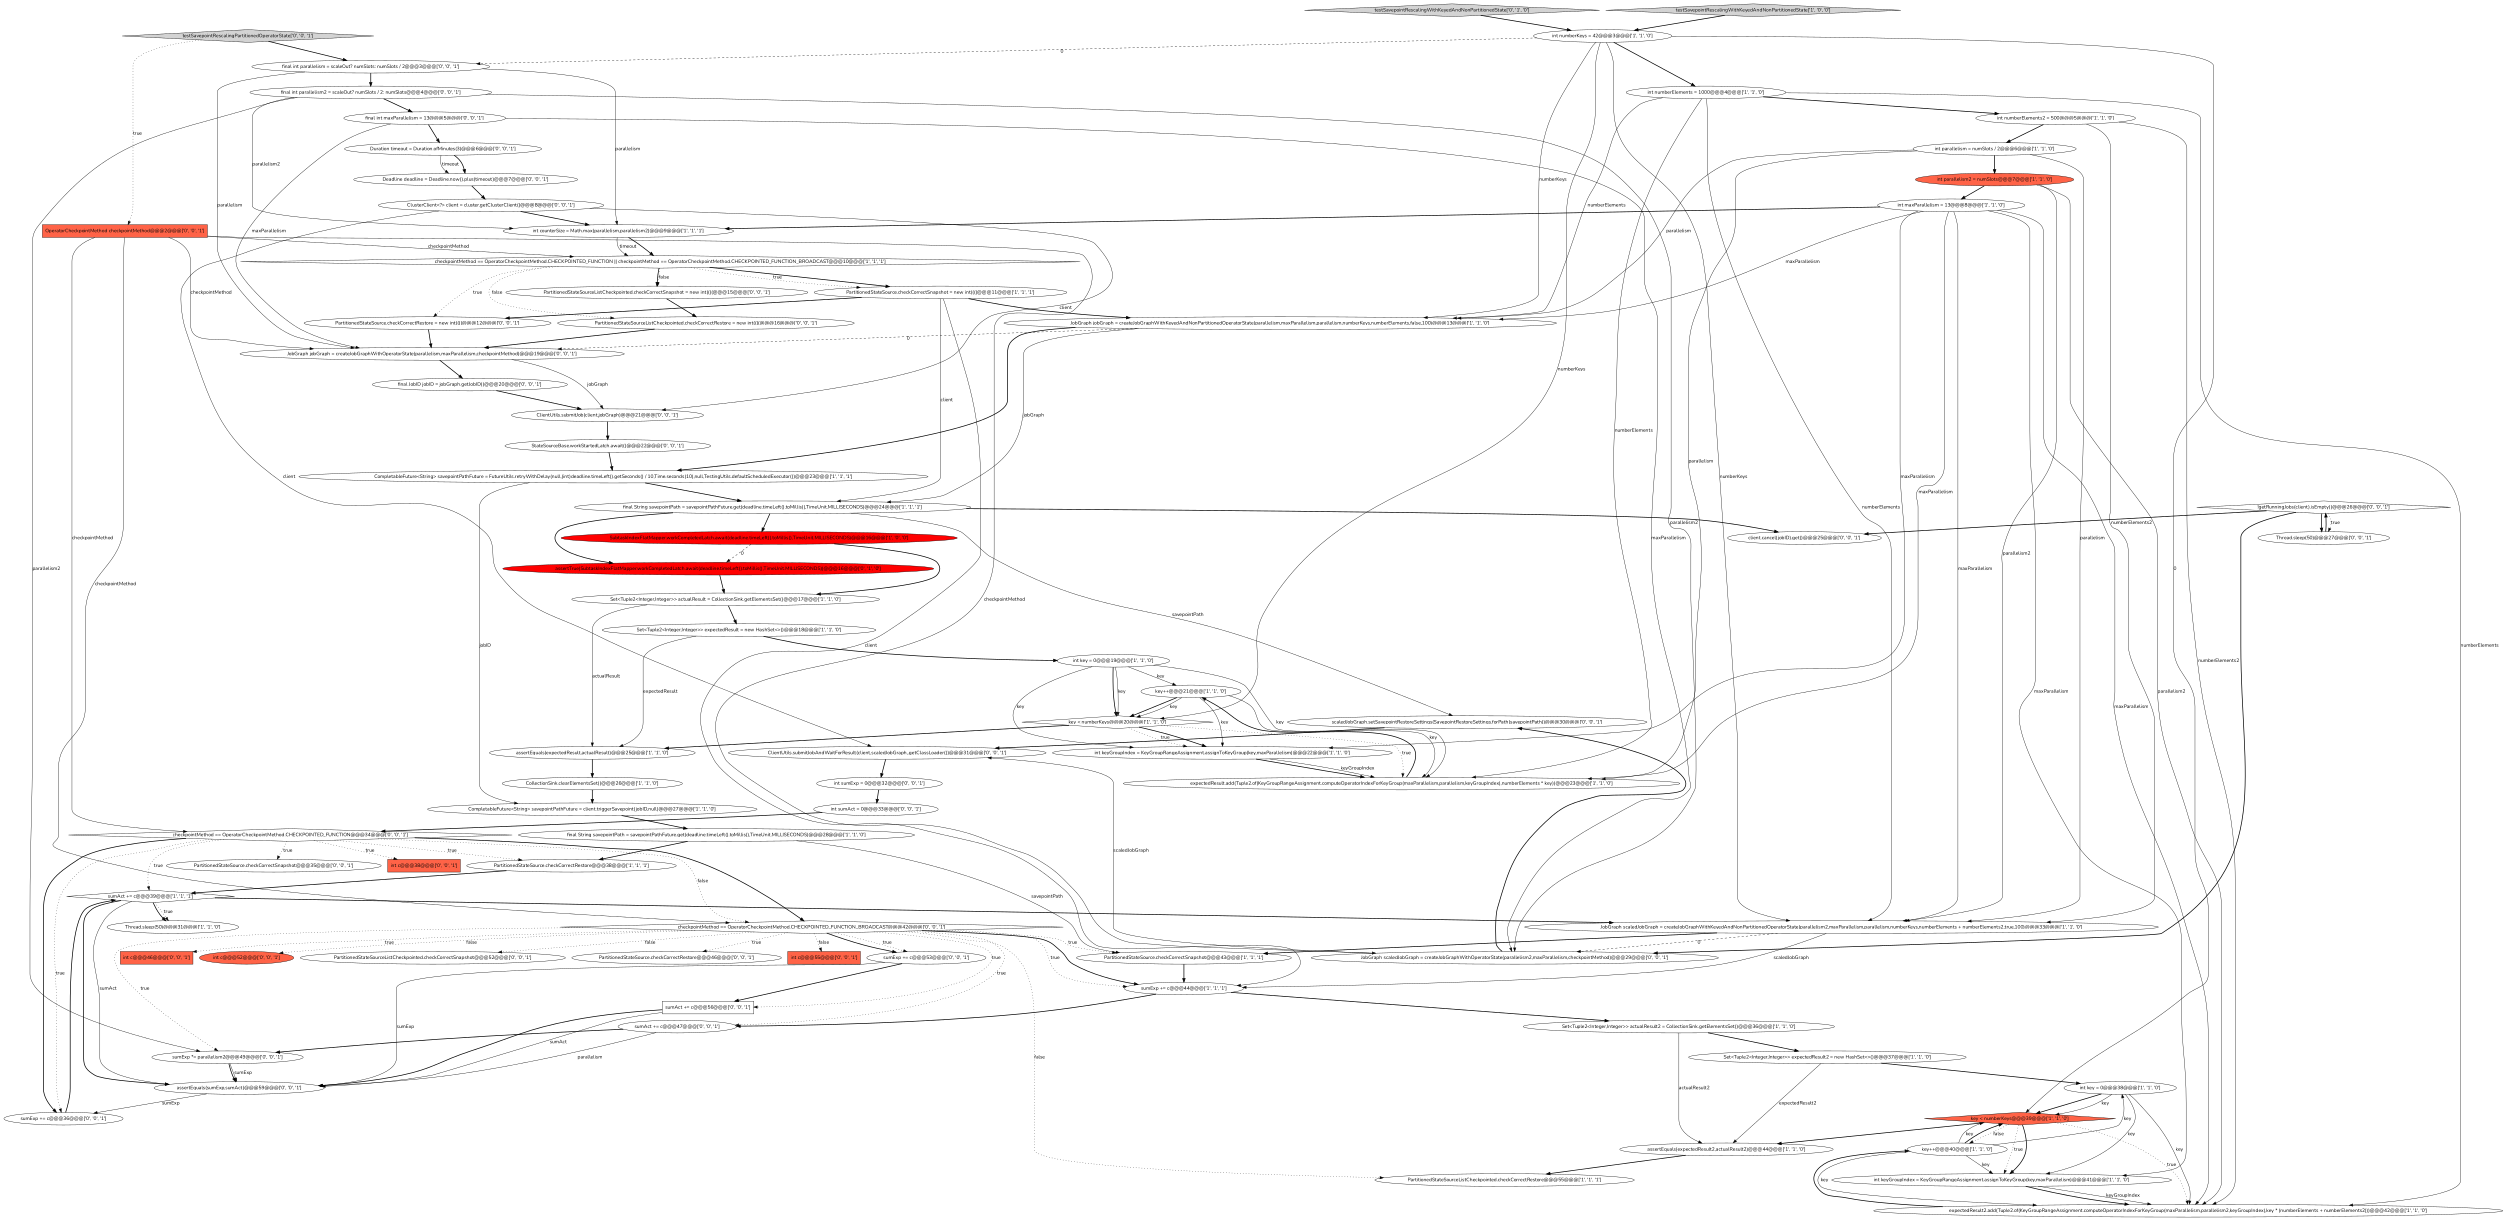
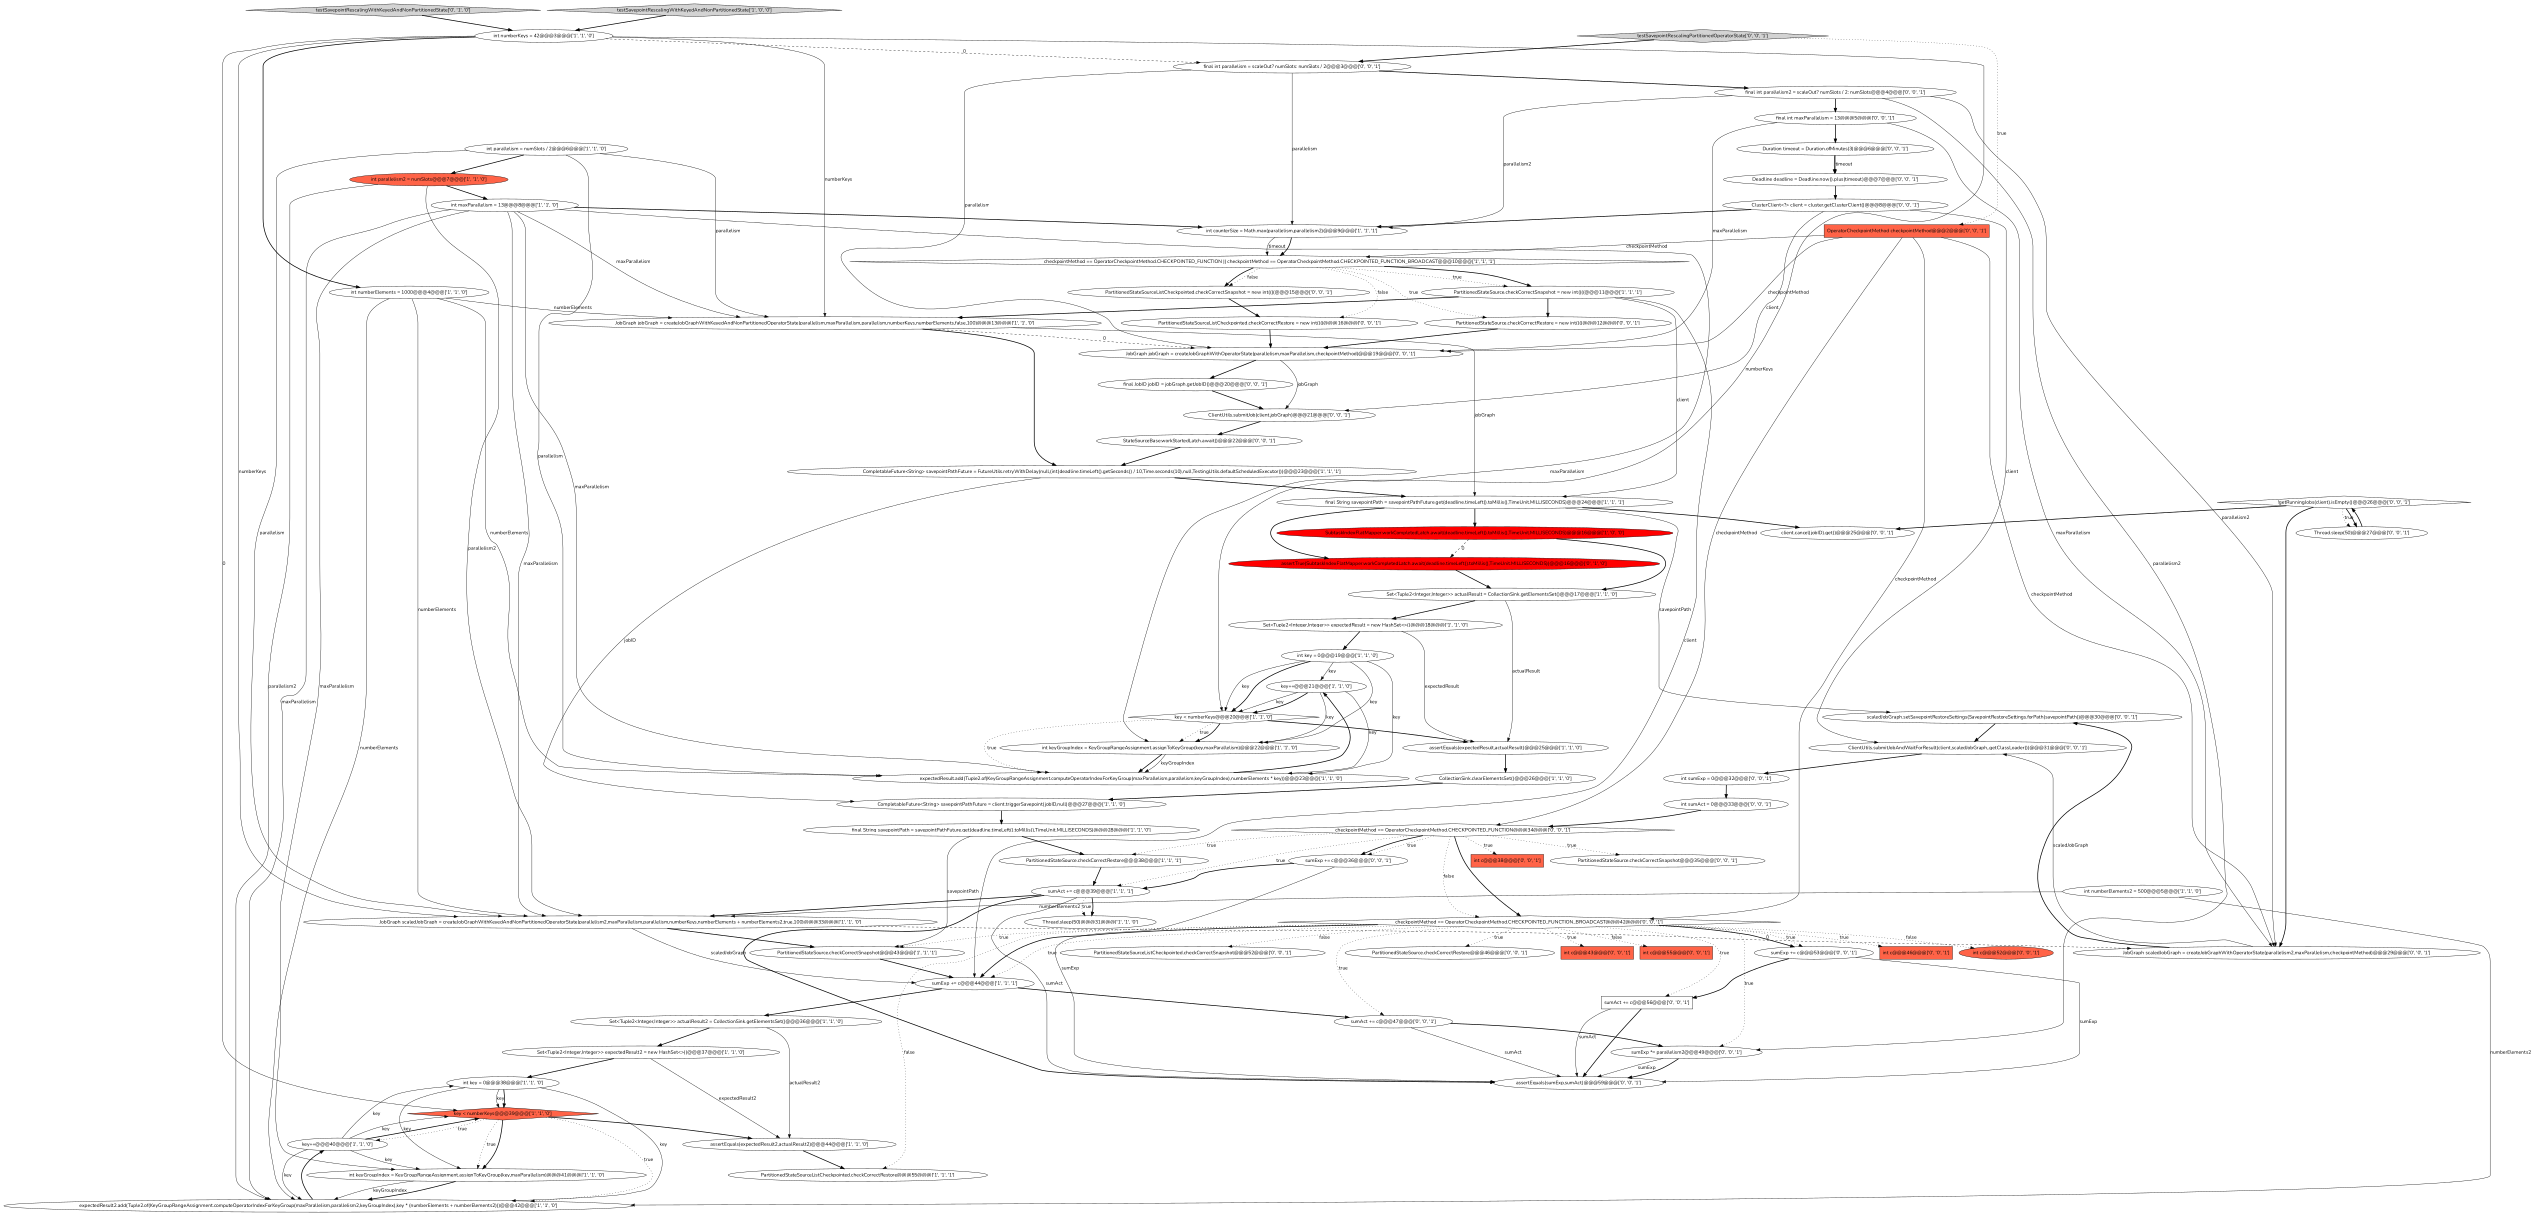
(1879, 105) -> none
(2027, 133) -> none
(151, 896) -> (1091, 891)
none -> (1597, 953)
(590, 1057) -> (1513, 1052)
(152, 1103) -> (1082, 1057)
(1999, 1134) -> (462, 1129)
